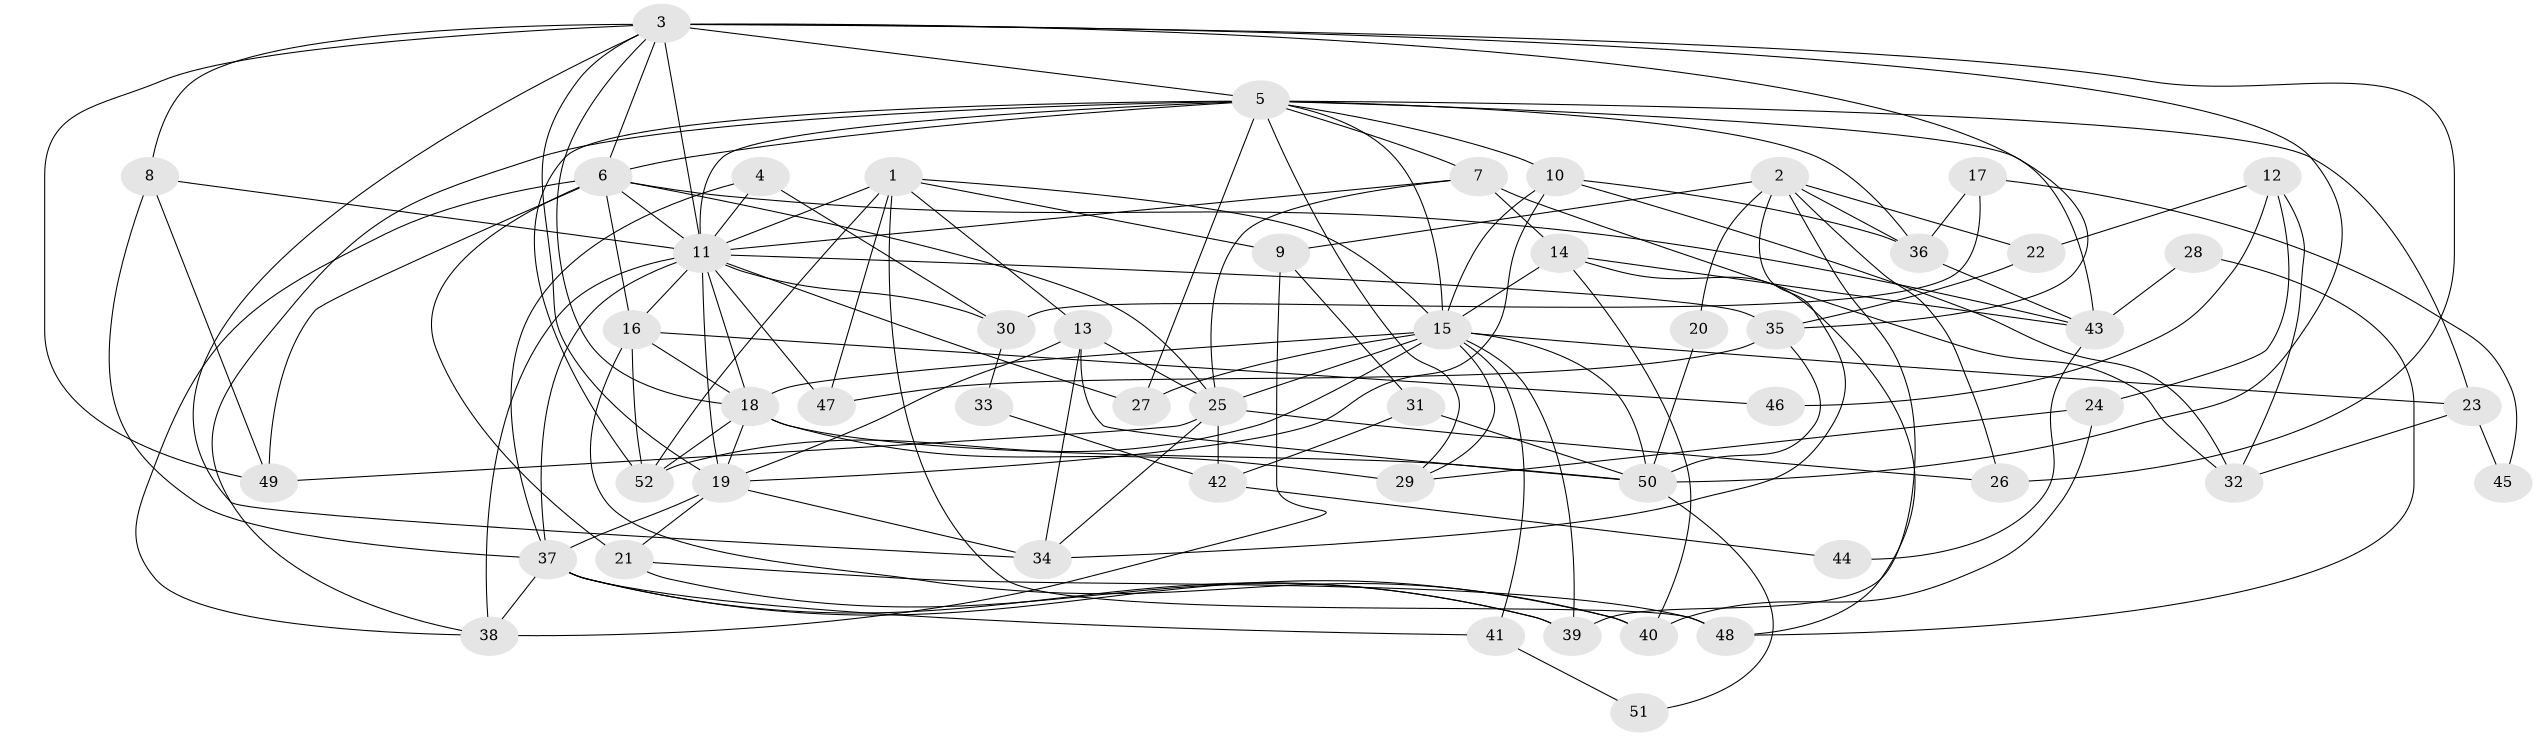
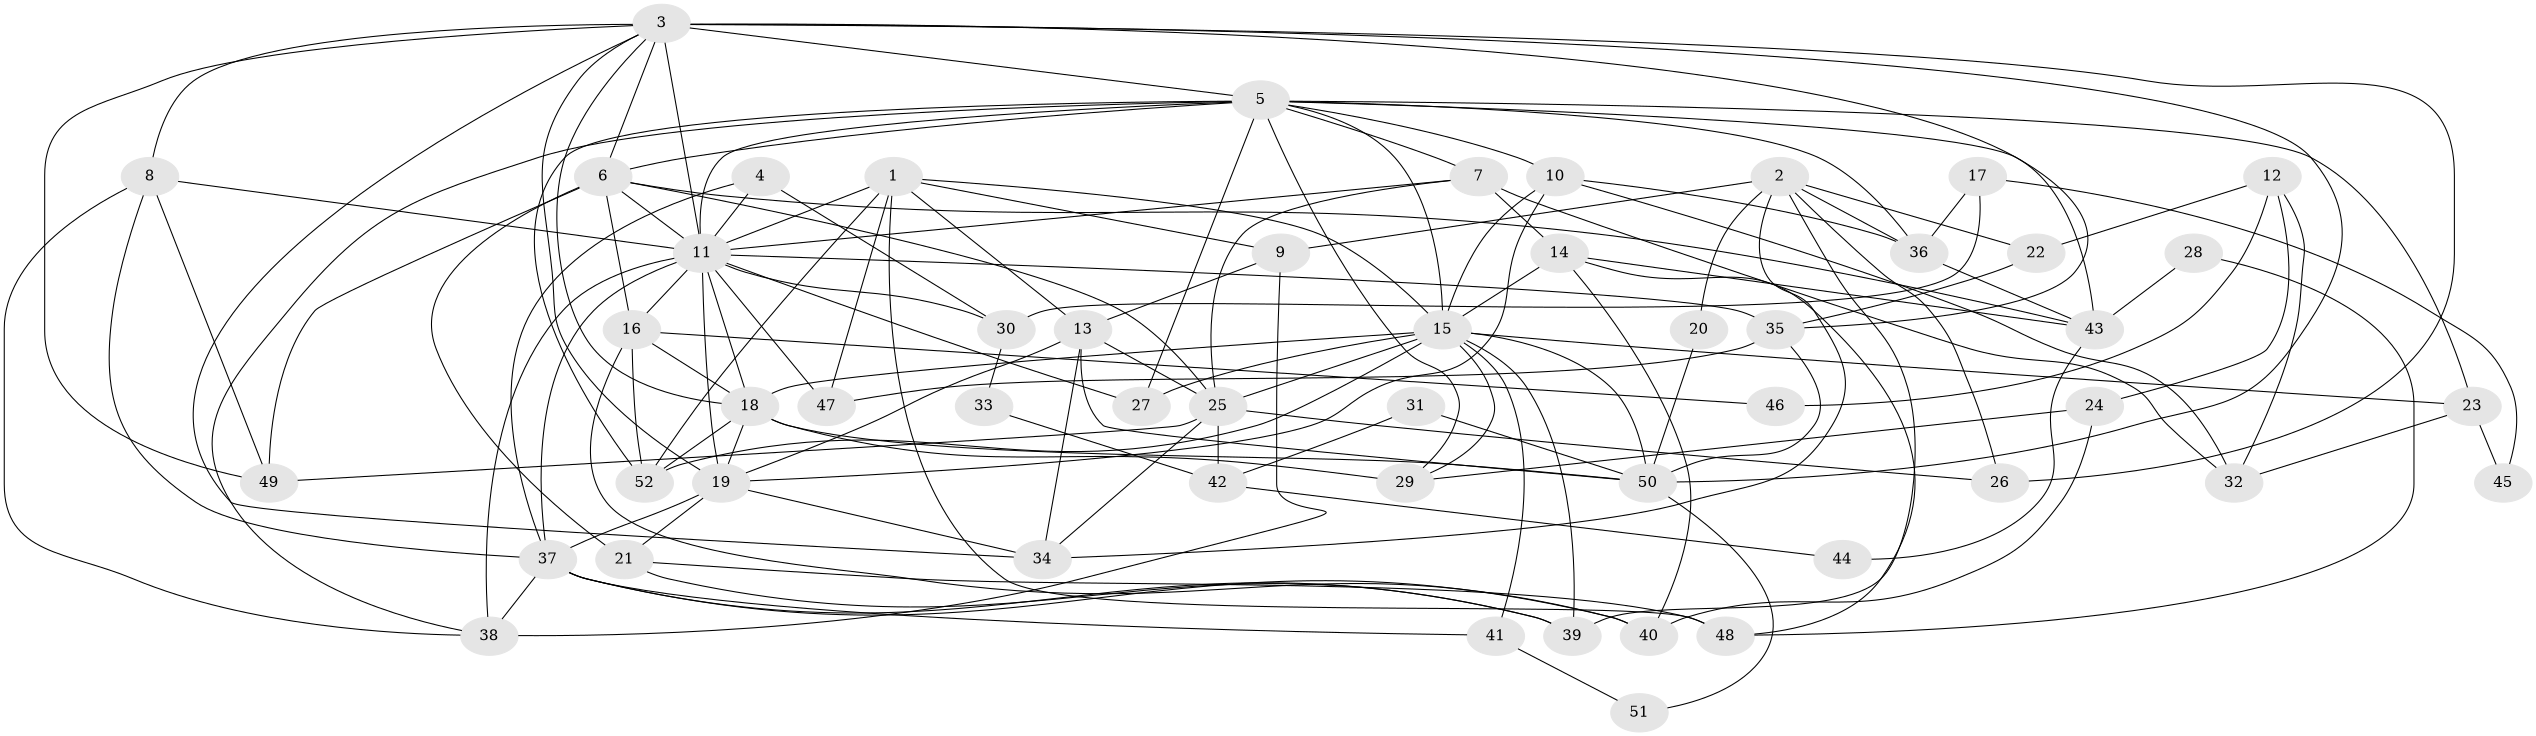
(1349, 330) -> (1178, 293)
(174, 419) -> (43, 547)
